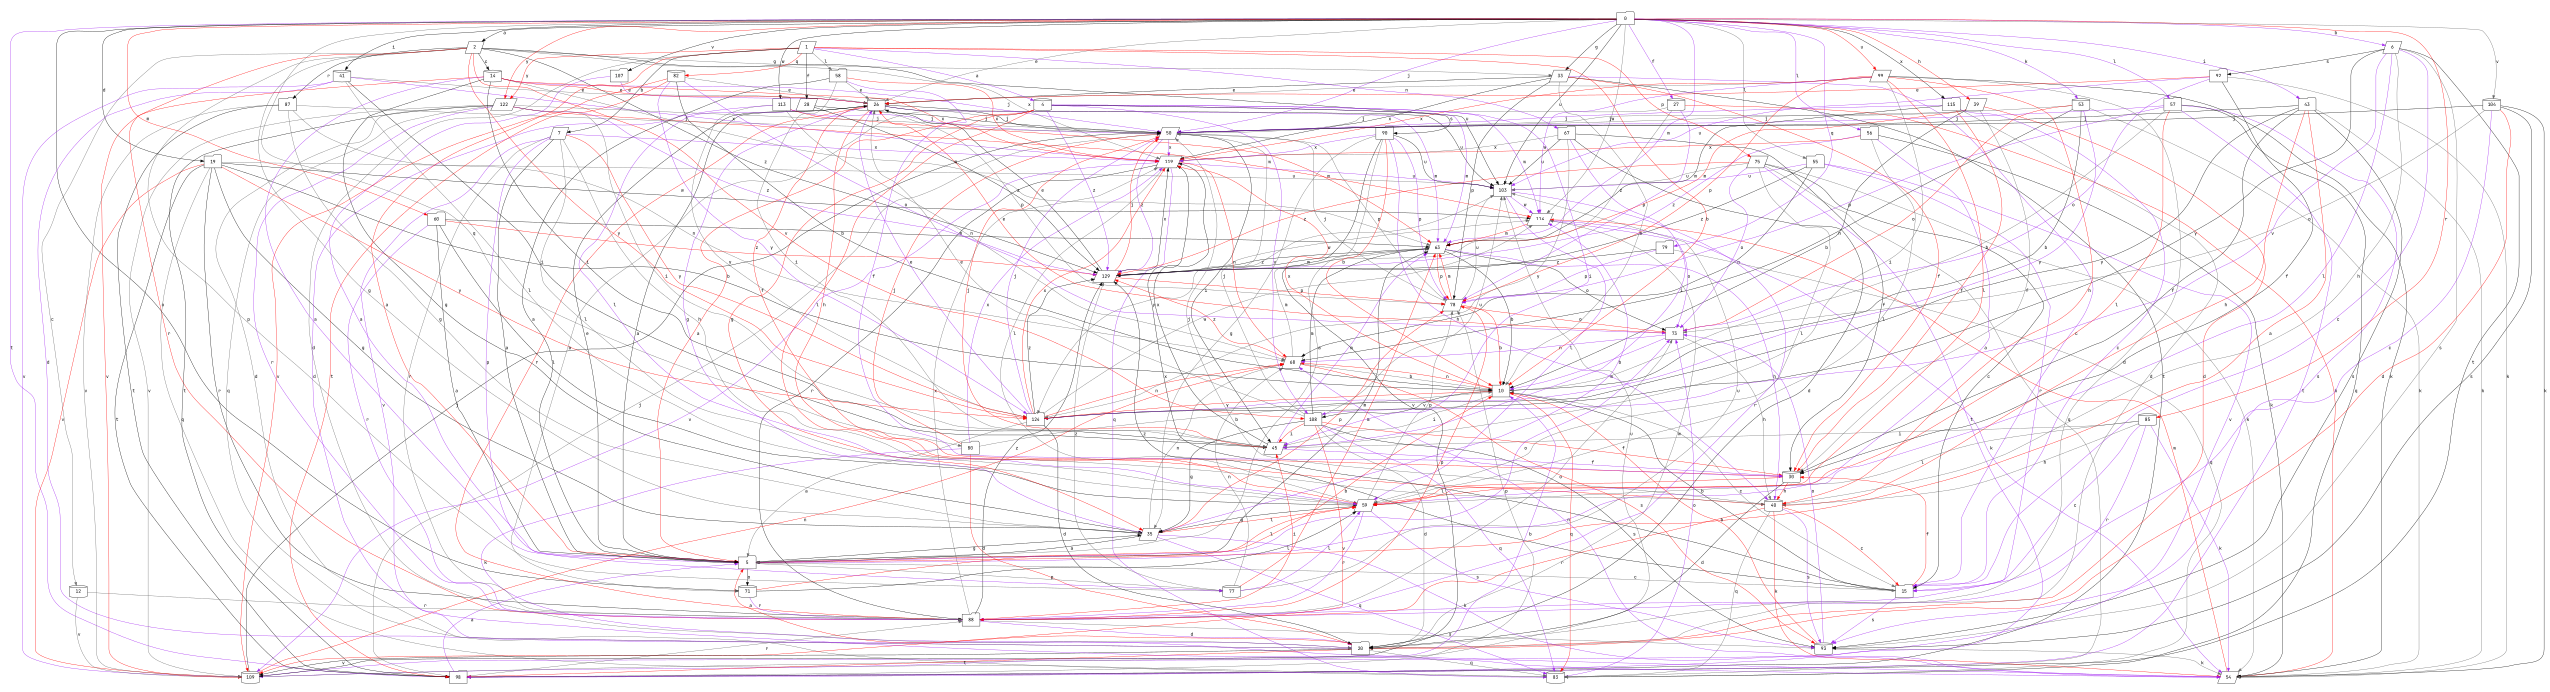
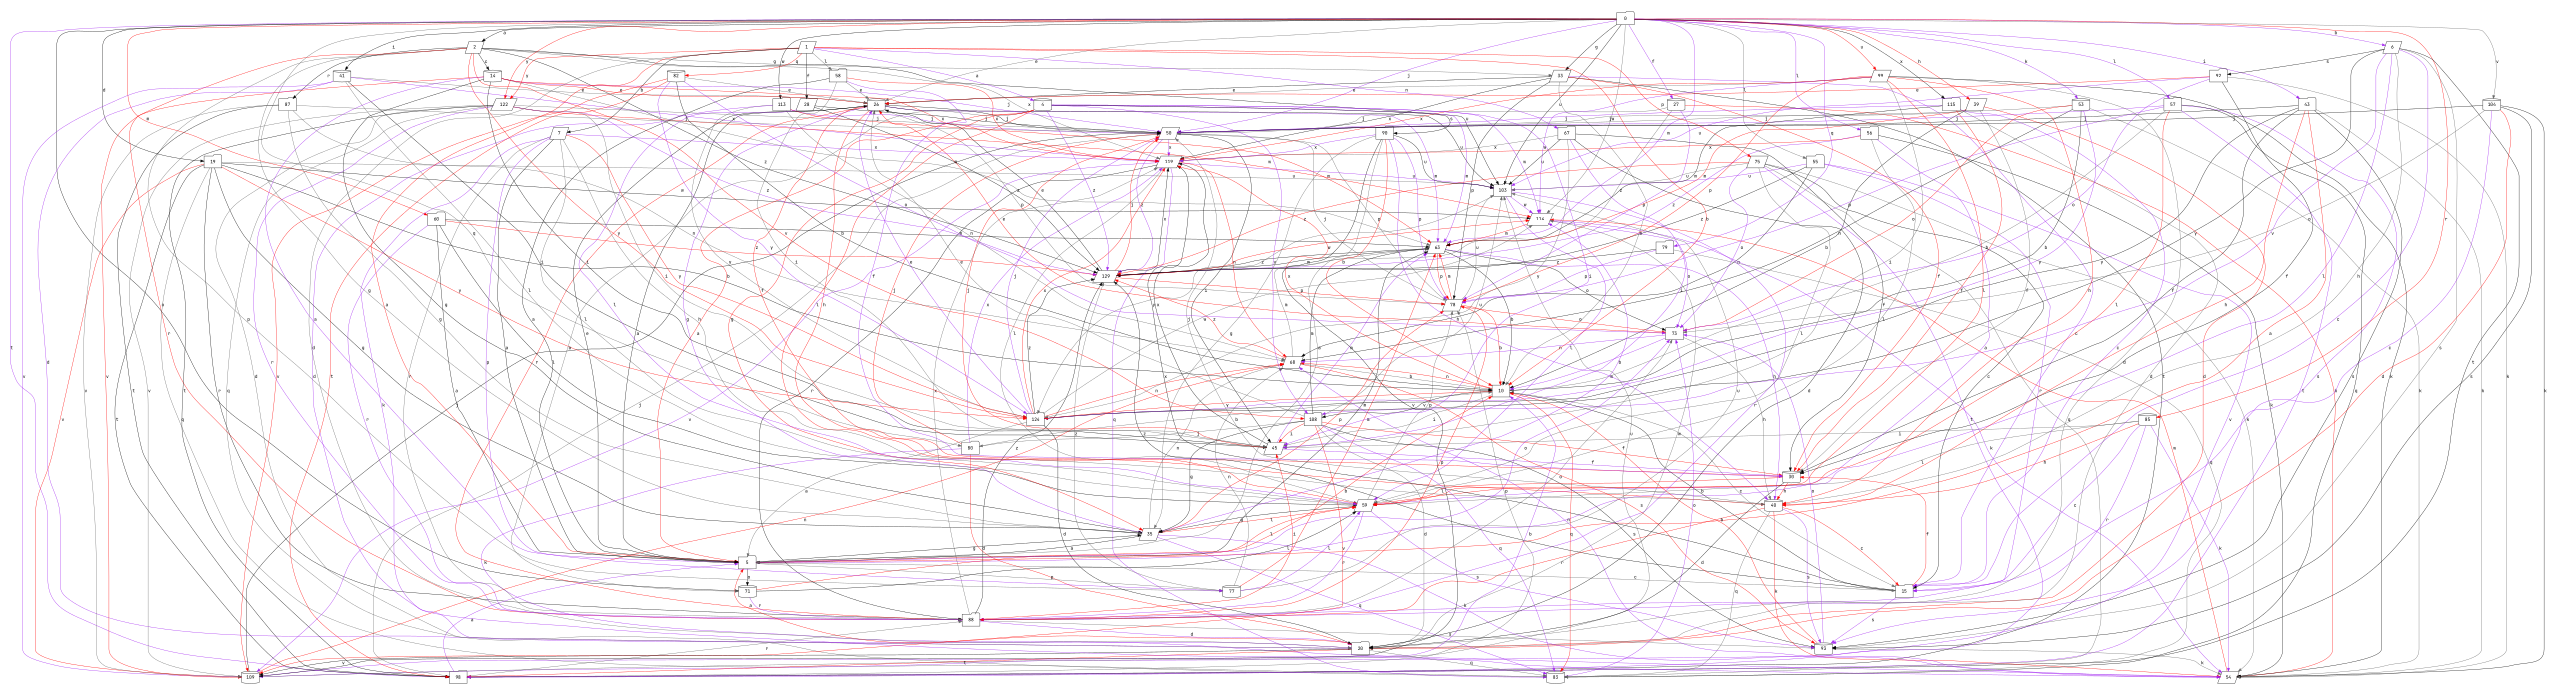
(619, 76) -> none
(1260, 245) -> (1152, 436)
(1310, 245) -> (1310, 245)
(384, 405) -> (384, 405)
(1967, 486) -> (1967, 486)
(78, 591) -> none
